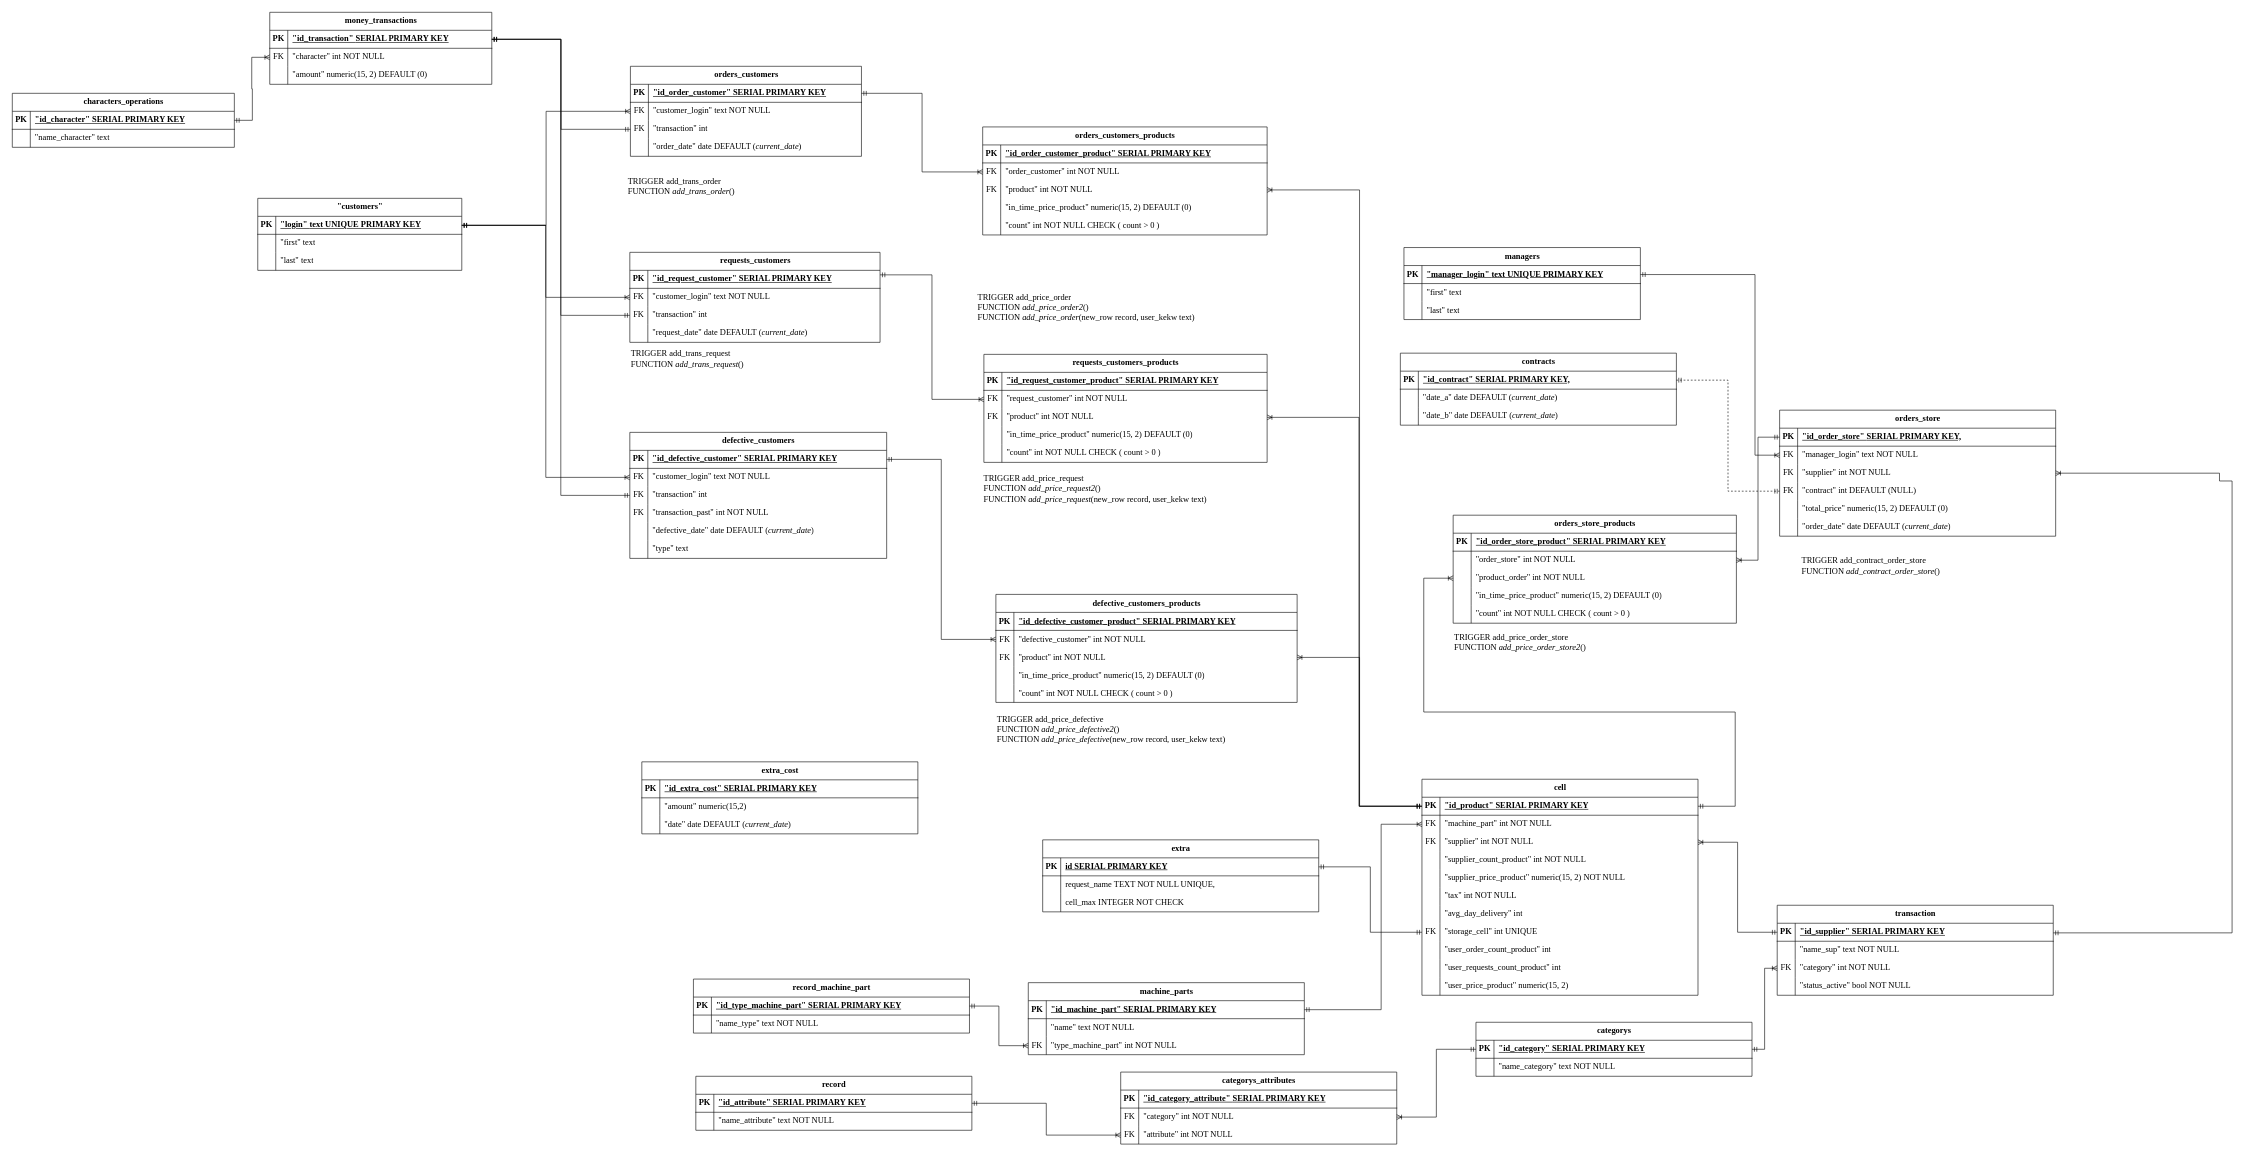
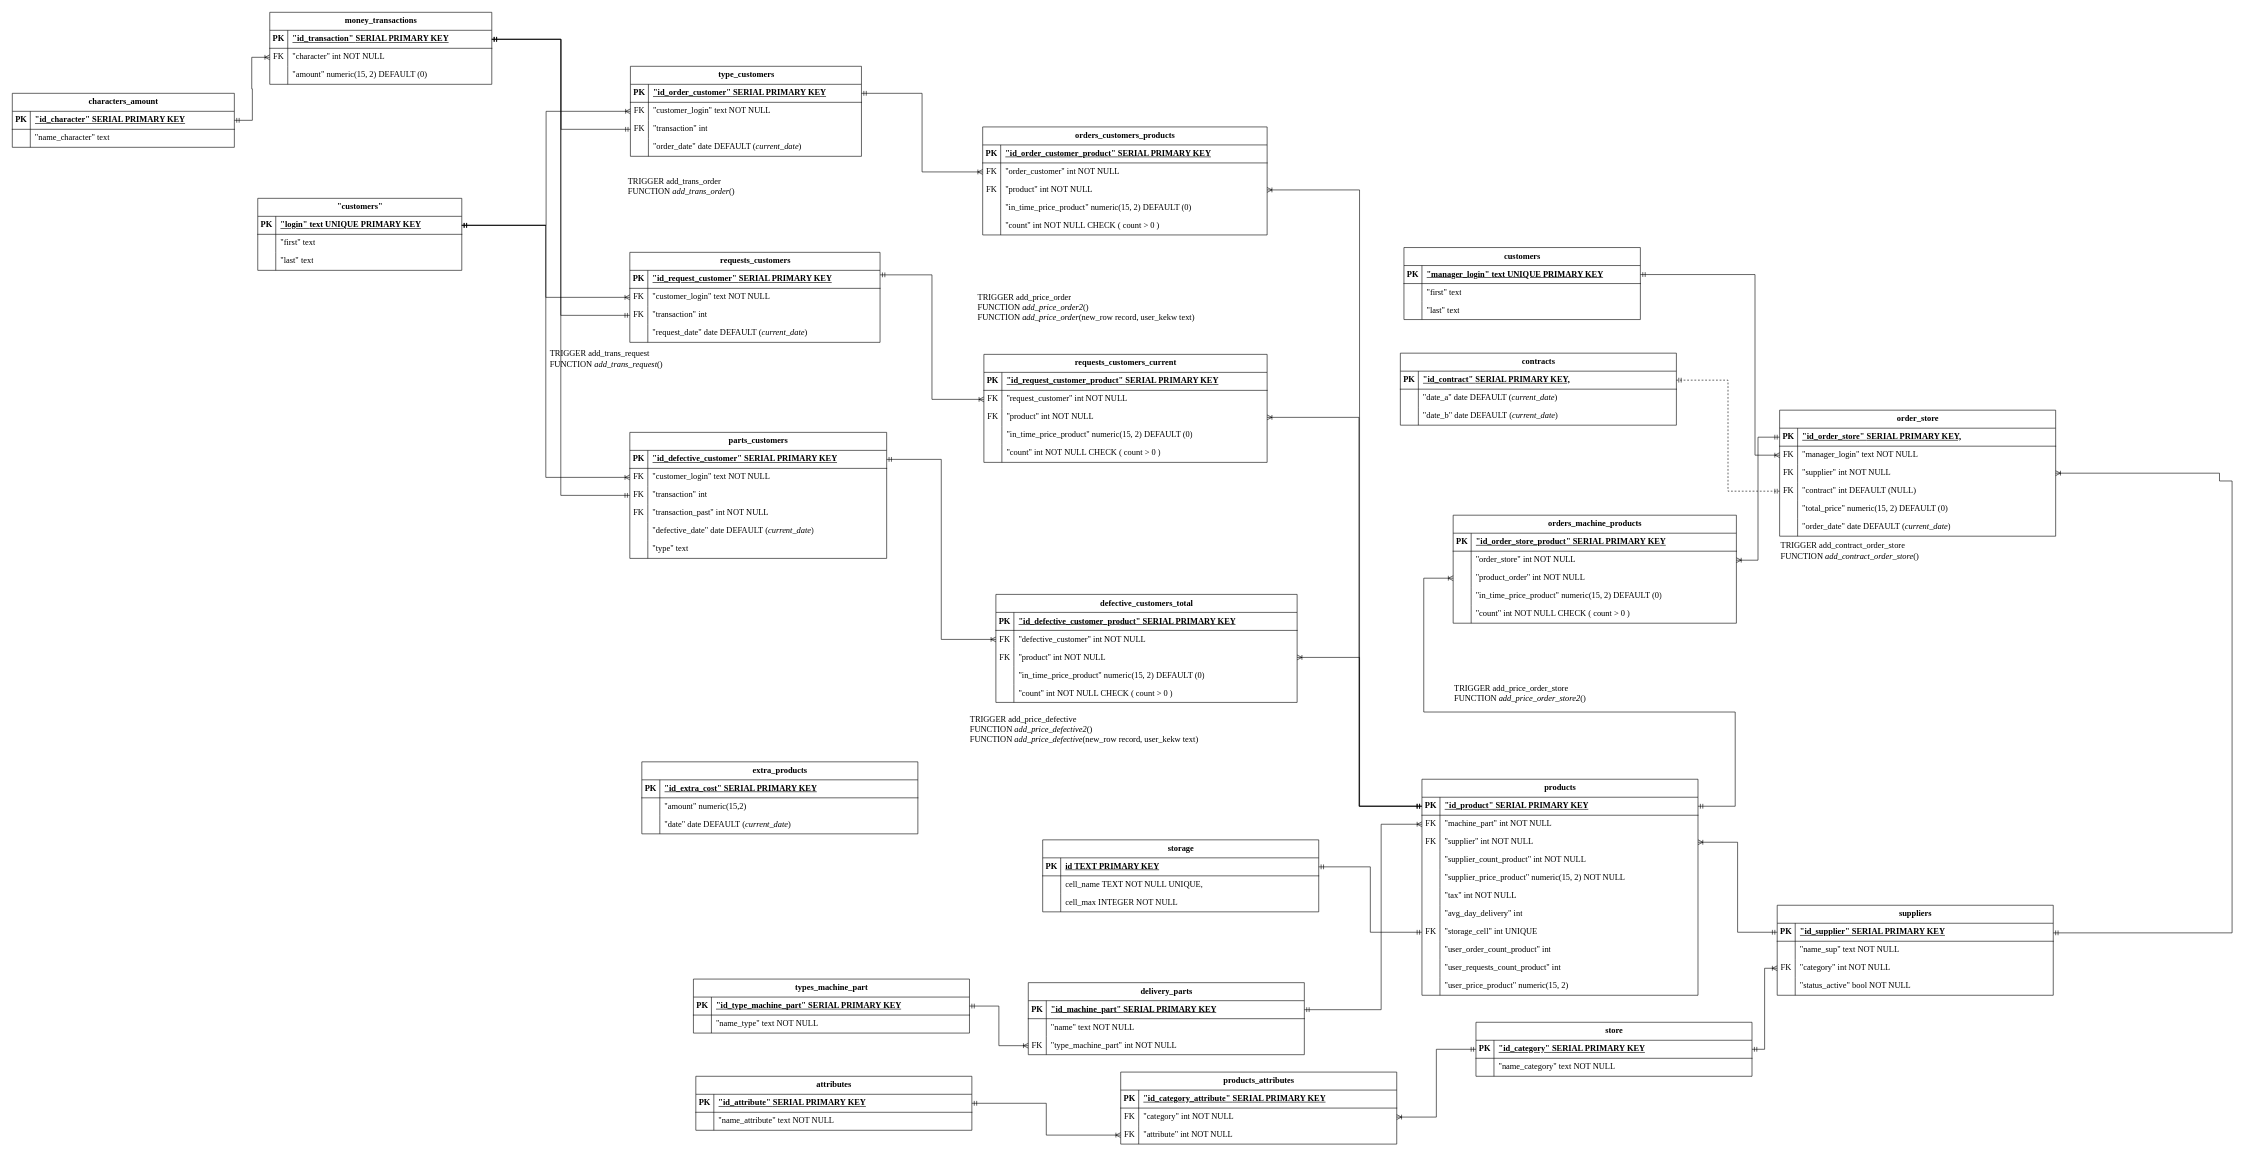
(746, 75) -> (746, 75)
(124, 102) -> (124, 102)
(1522, 257) -> (1522, 257)
(1126, 363) -> (1126, 363)
(709, 365) -> (628, 365)
(1918, 419) -> (1918, 419)
(758, 441) -> (758, 441)
(1137, 494) -> none
(1595, 524) -> (1595, 524)
(1897, 572) -> (1876, 557)
(1147, 603) -> (1147, 603)
(1544, 642) -> (1544, 693)
(1156, 730) -> (1129, 730)
(780, 771) -> (780, 771)
(1560, 788) -> (1560, 788)
(1181, 849) -> (1181, 849)
(1110, 867) -> (1106, 867)
(1140, 885) -> (1131, 885)
(1121, 903) -> (1119, 903)
(1915, 914) -> (1915, 914)
(832, 988) -> (832, 988)
(1166, 992) -> (1166, 992)
(1614, 1031) -> (1614, 1031)
(1259, 1081) -> (1259, 1081)
(834, 1085) -> (834, 1085)
